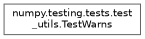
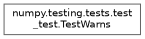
(72, 19) -> (72, 19)
